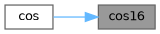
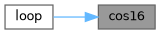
(29, 17) -> (29, 17)
